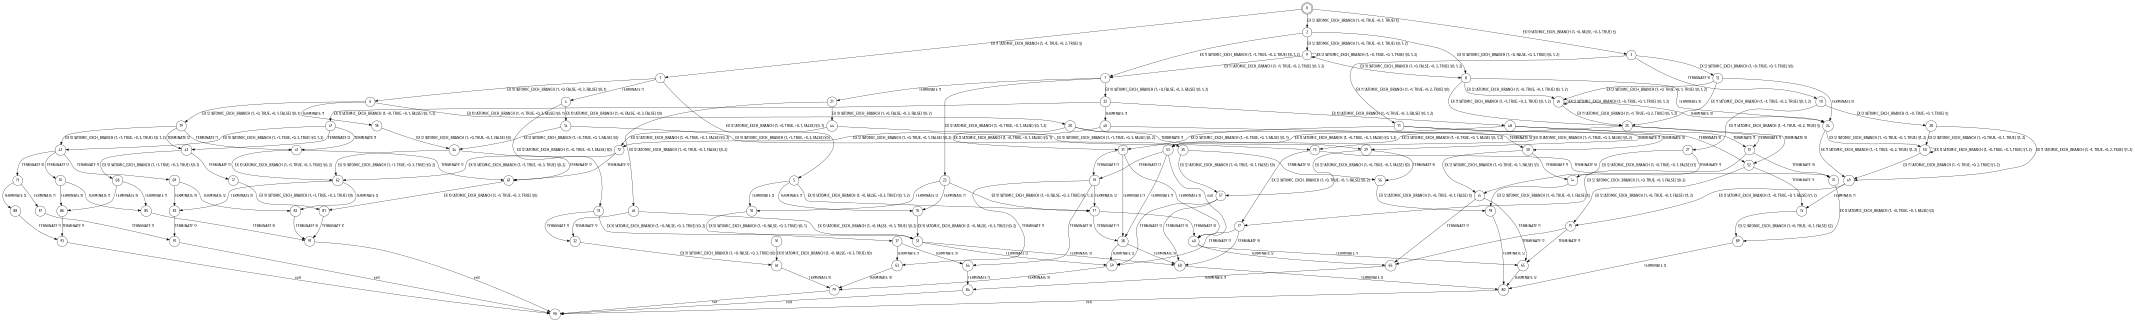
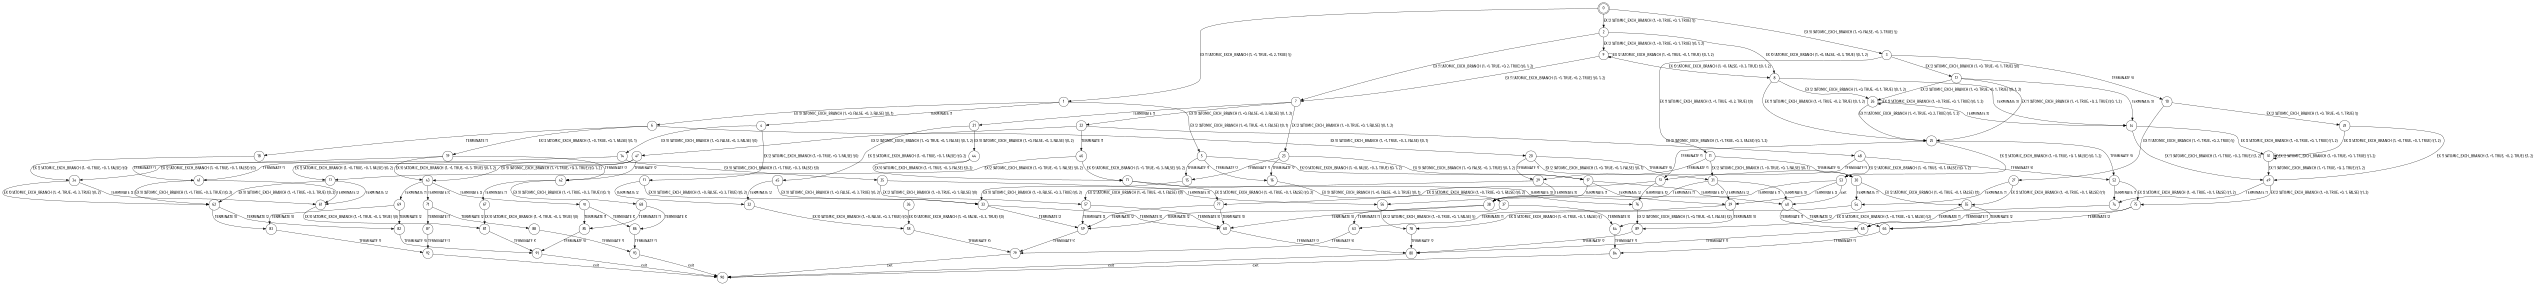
(1095, 195) -> (1656, 200)
